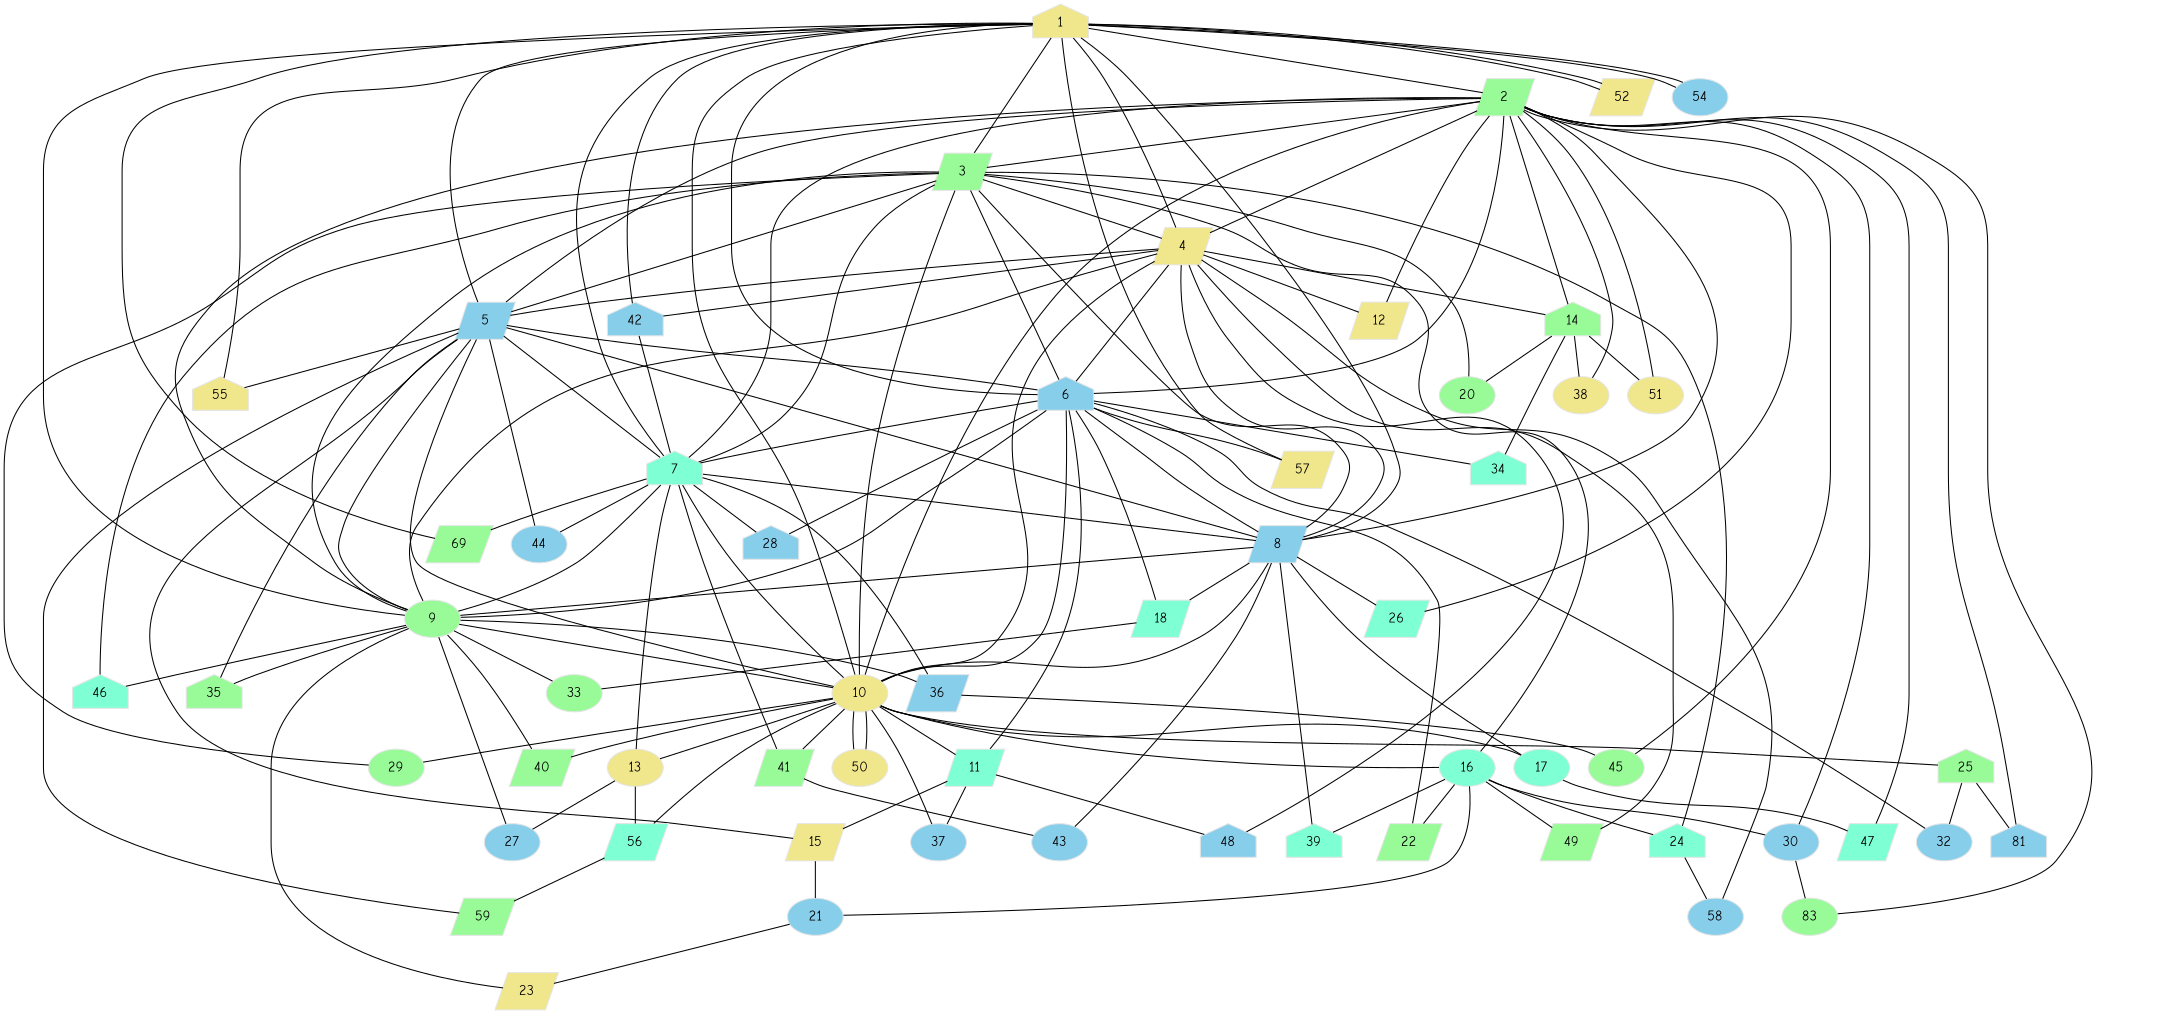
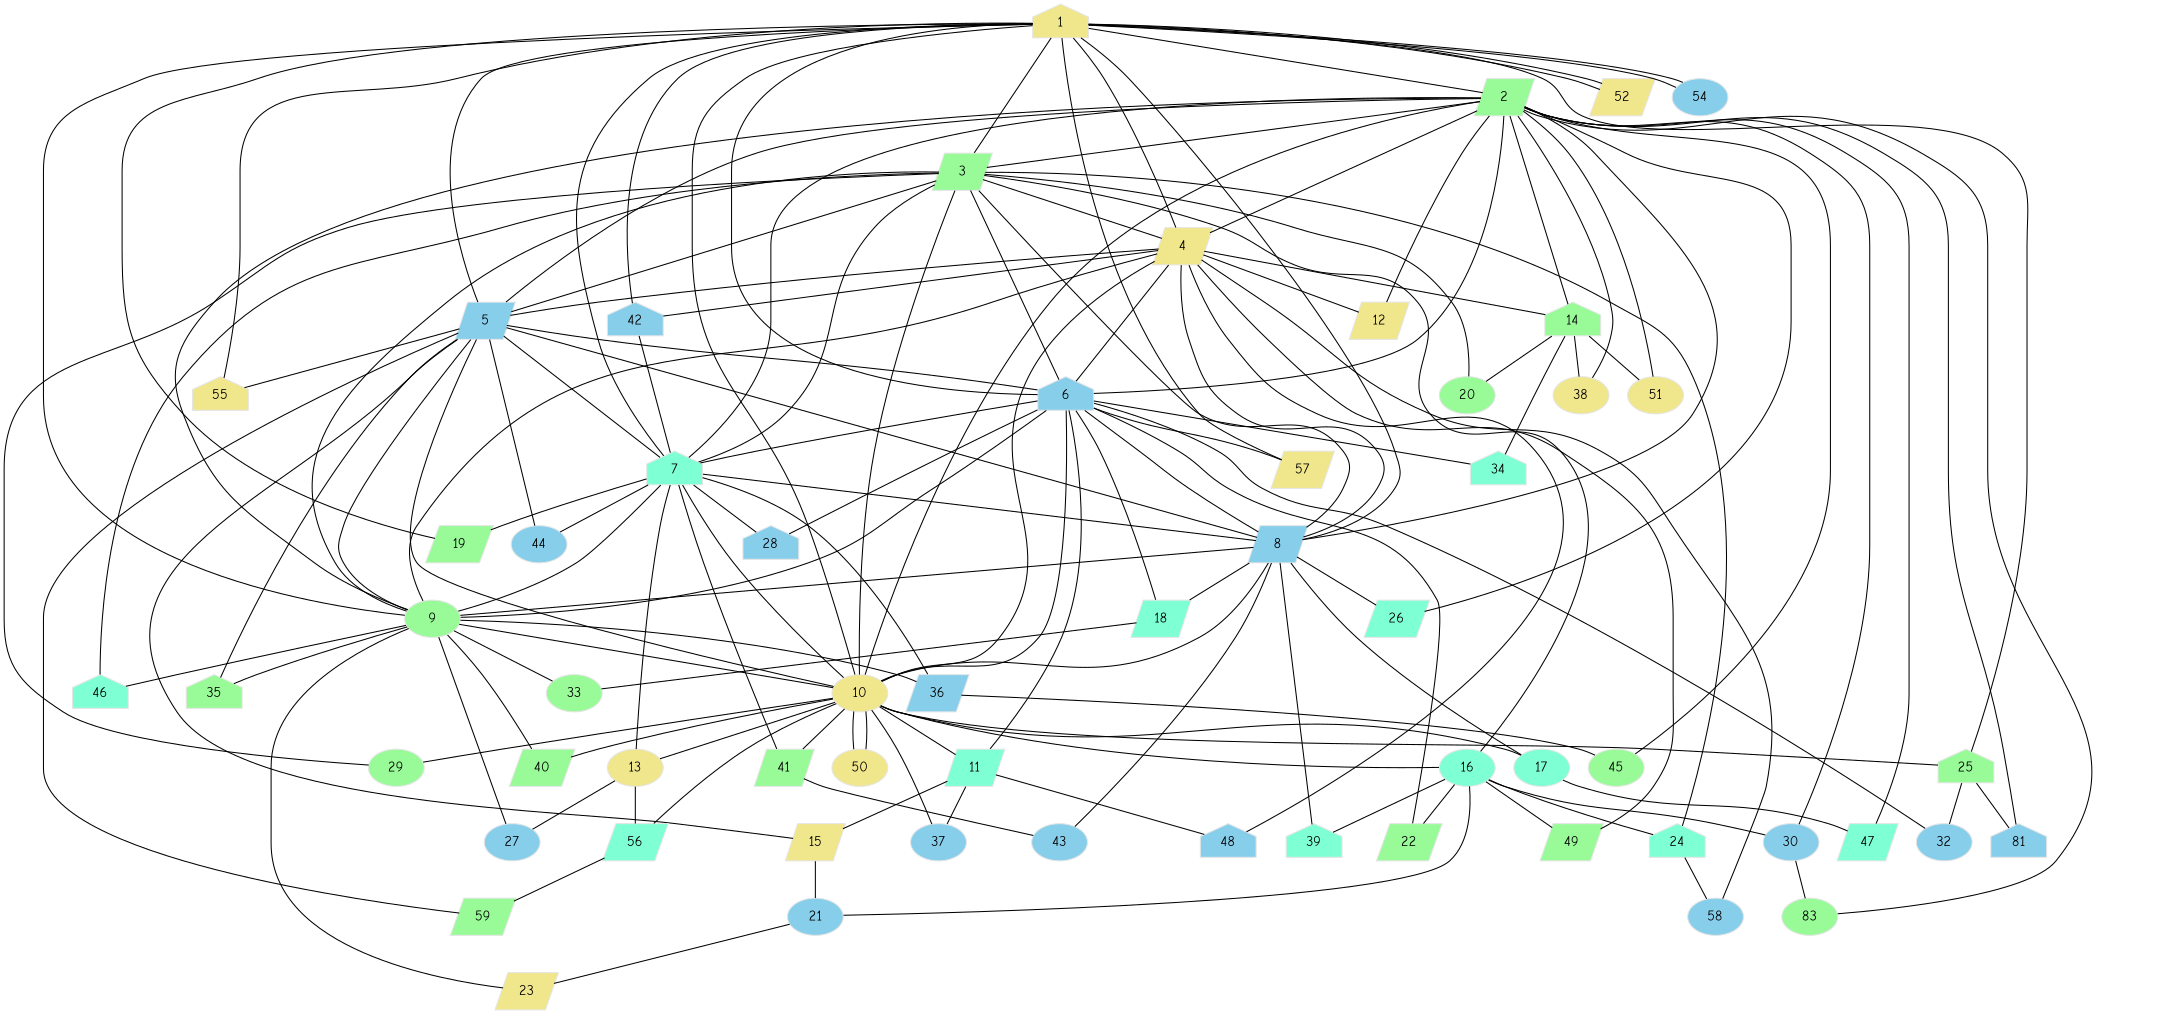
none -> (1882, 126)
(459, 544) -> (459, 544)
